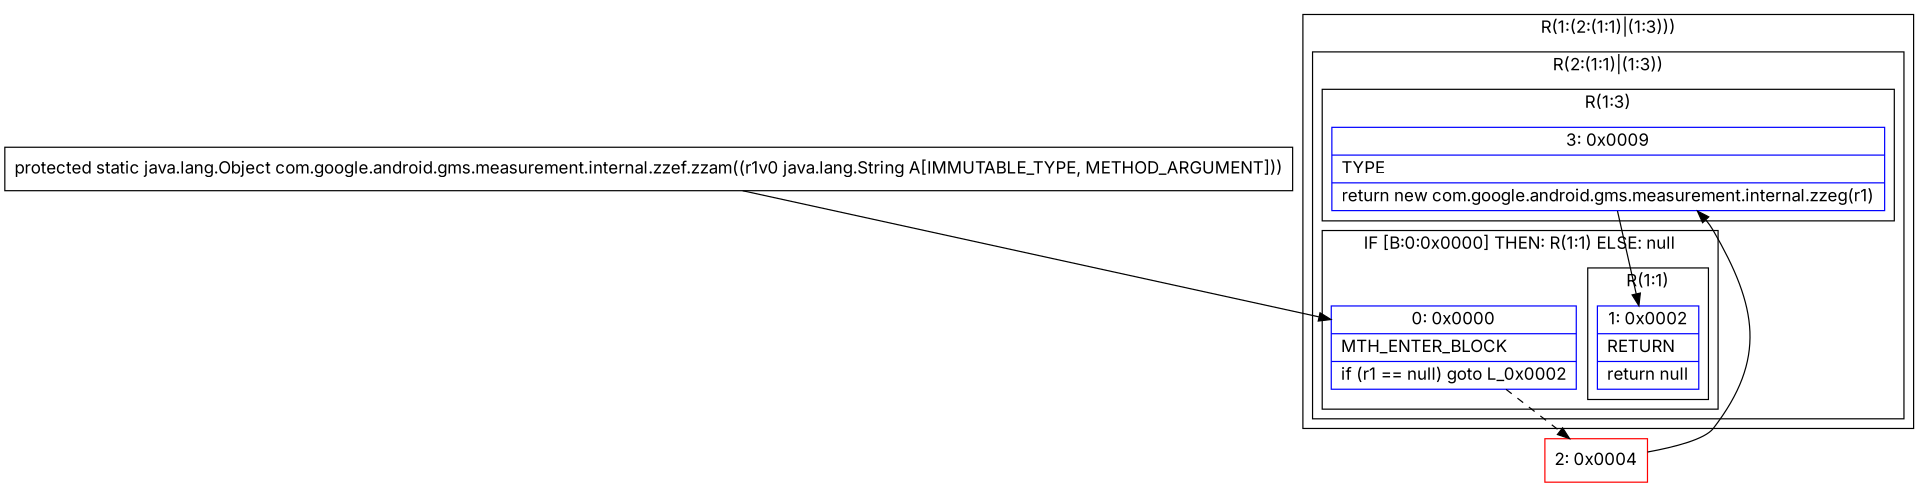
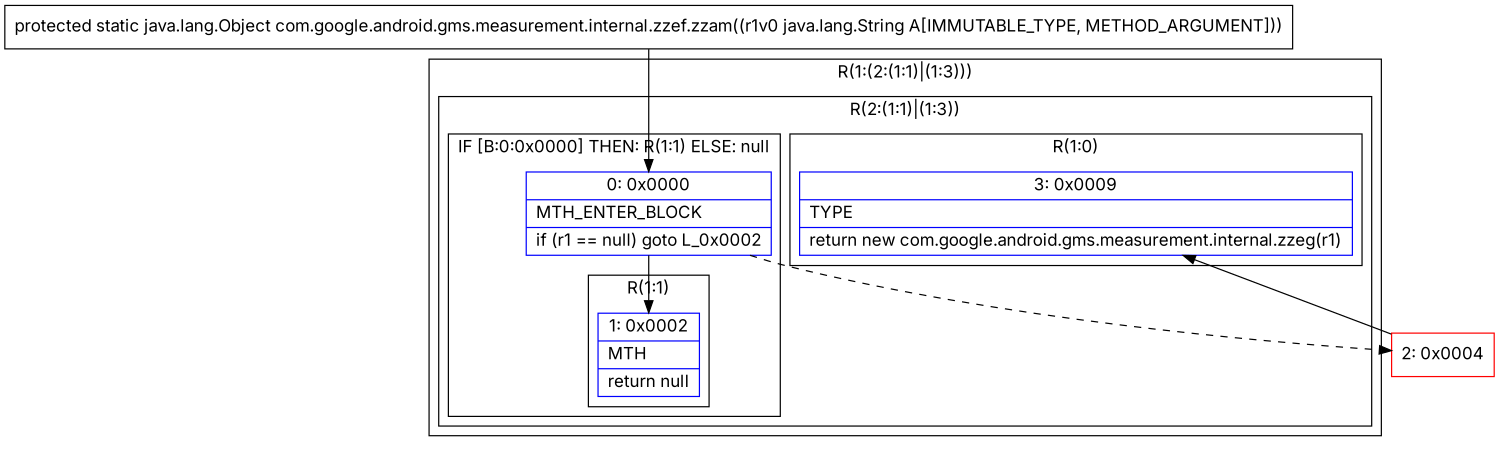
(1608, 103) -> (1076, 148)
(1627, 253) -> (649, 282)
(1641, 347) -> (628, 354)
